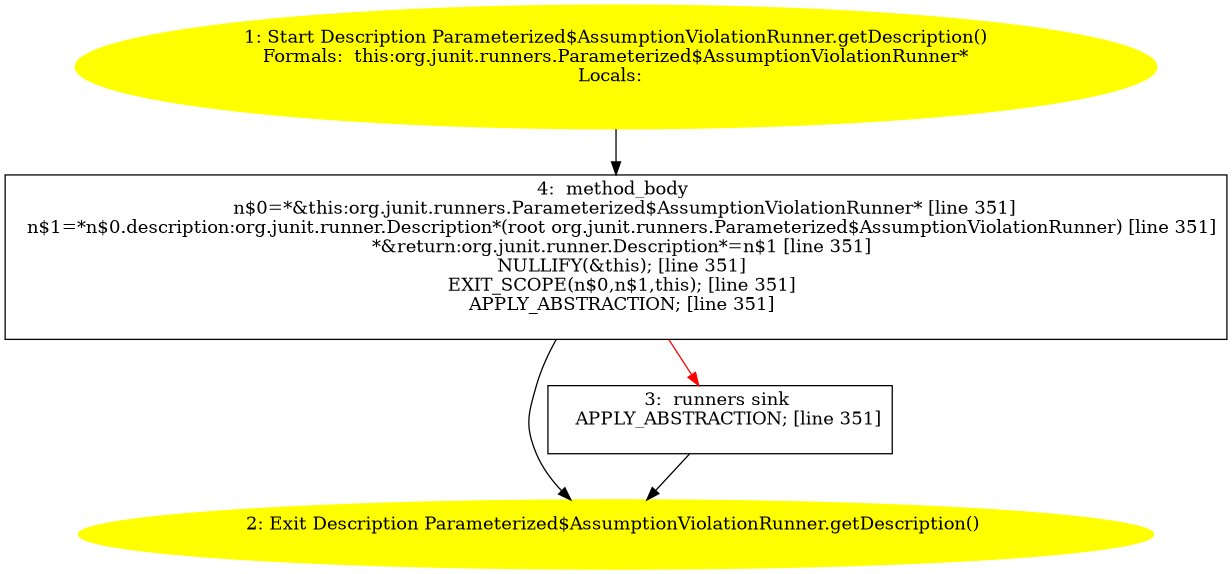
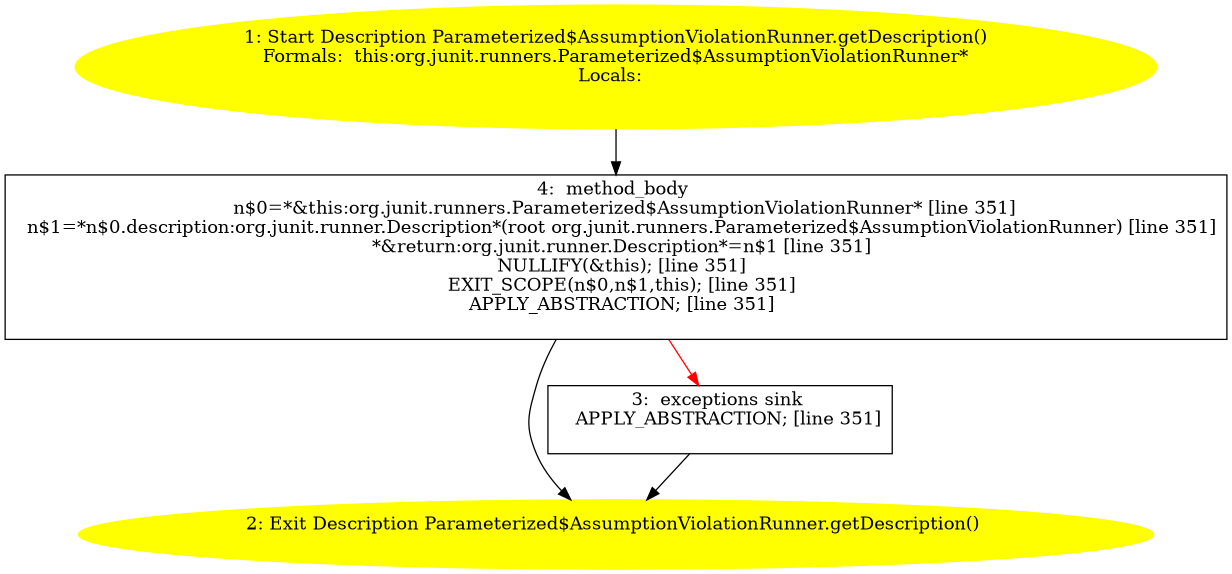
(720, 420) -> (720, 420)
